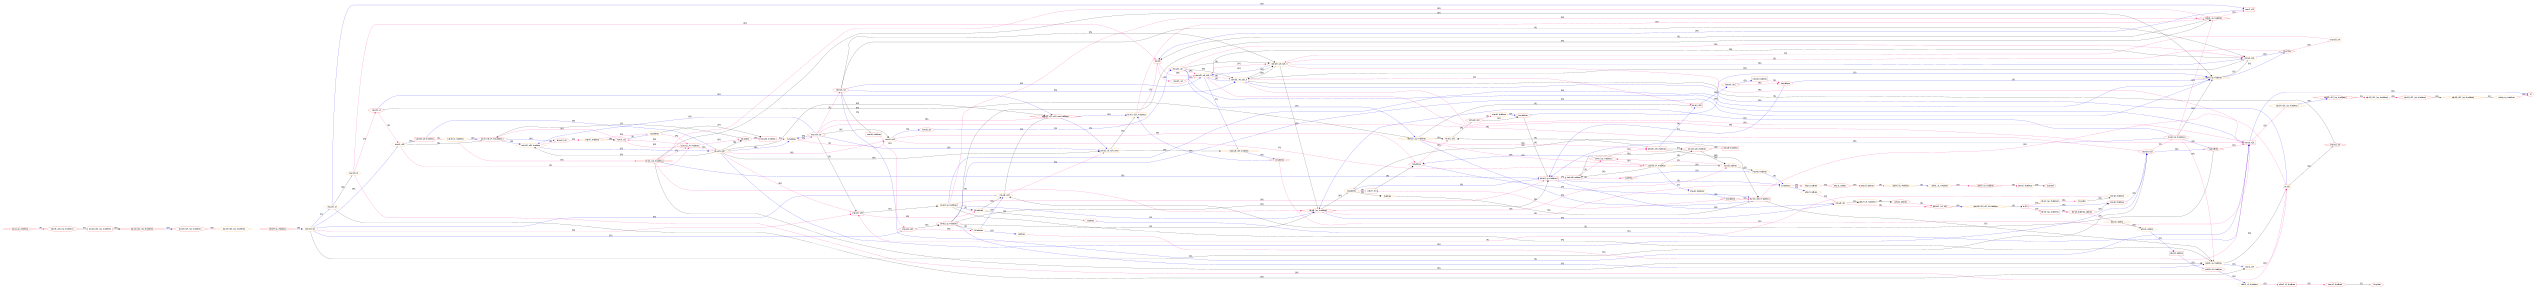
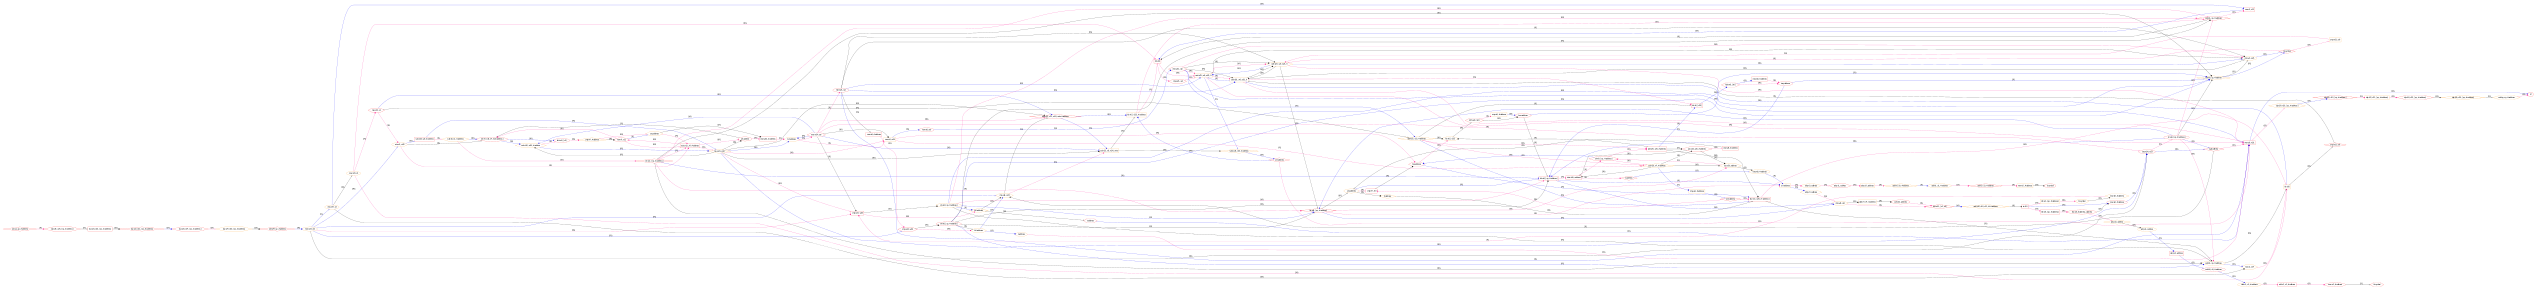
none -> (255, 229)
